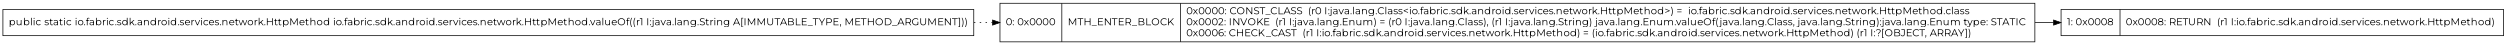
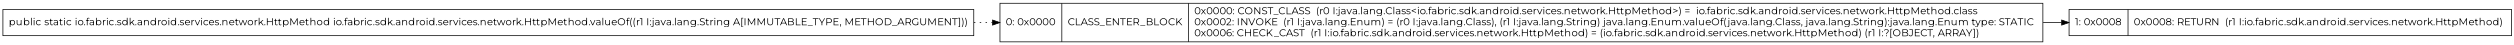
(1121, 22) -> (1125, 22)
